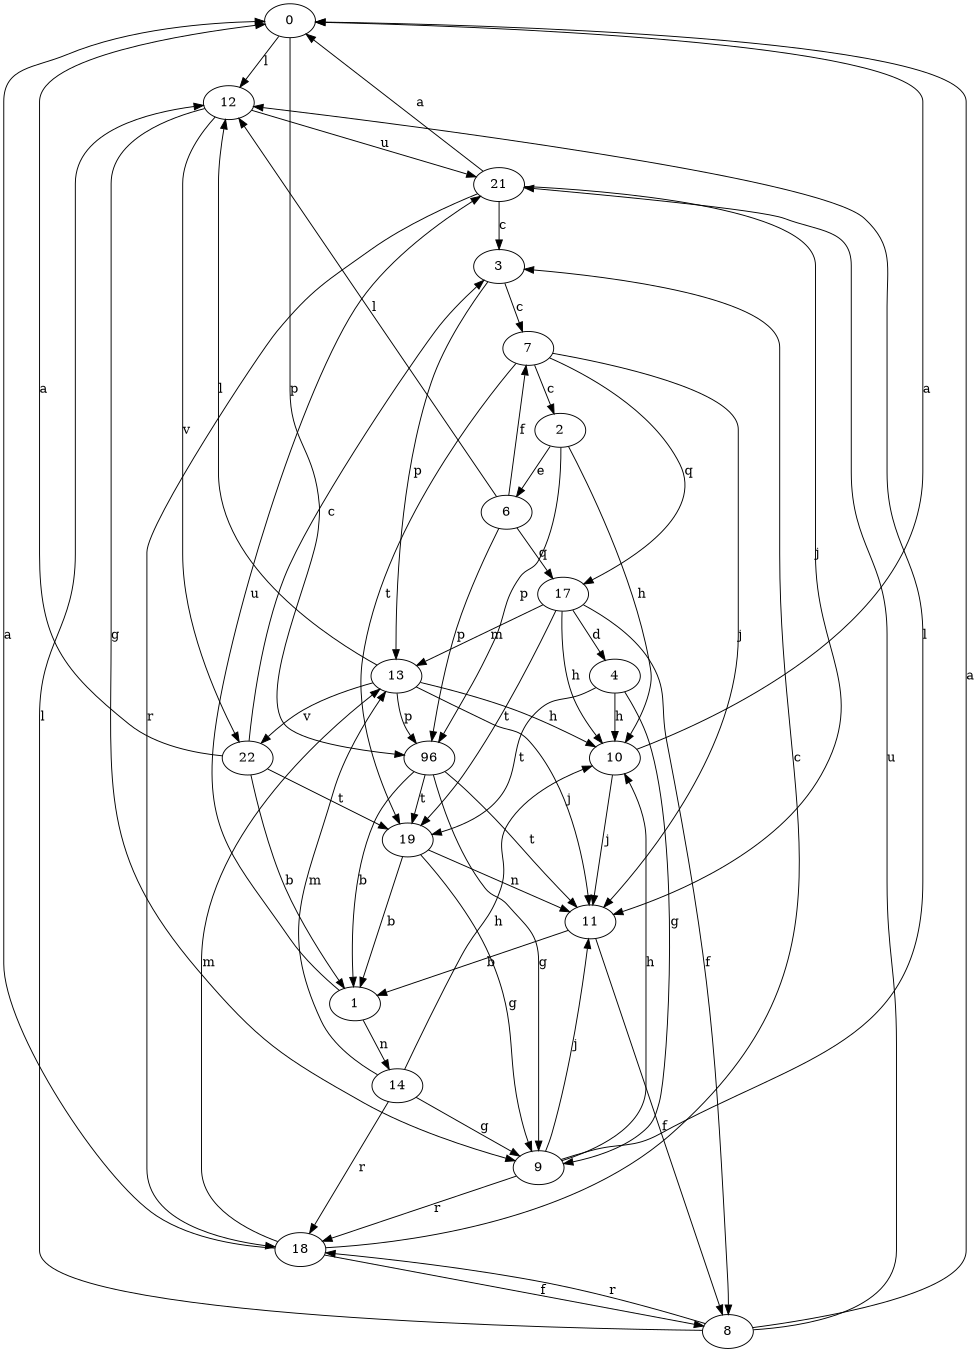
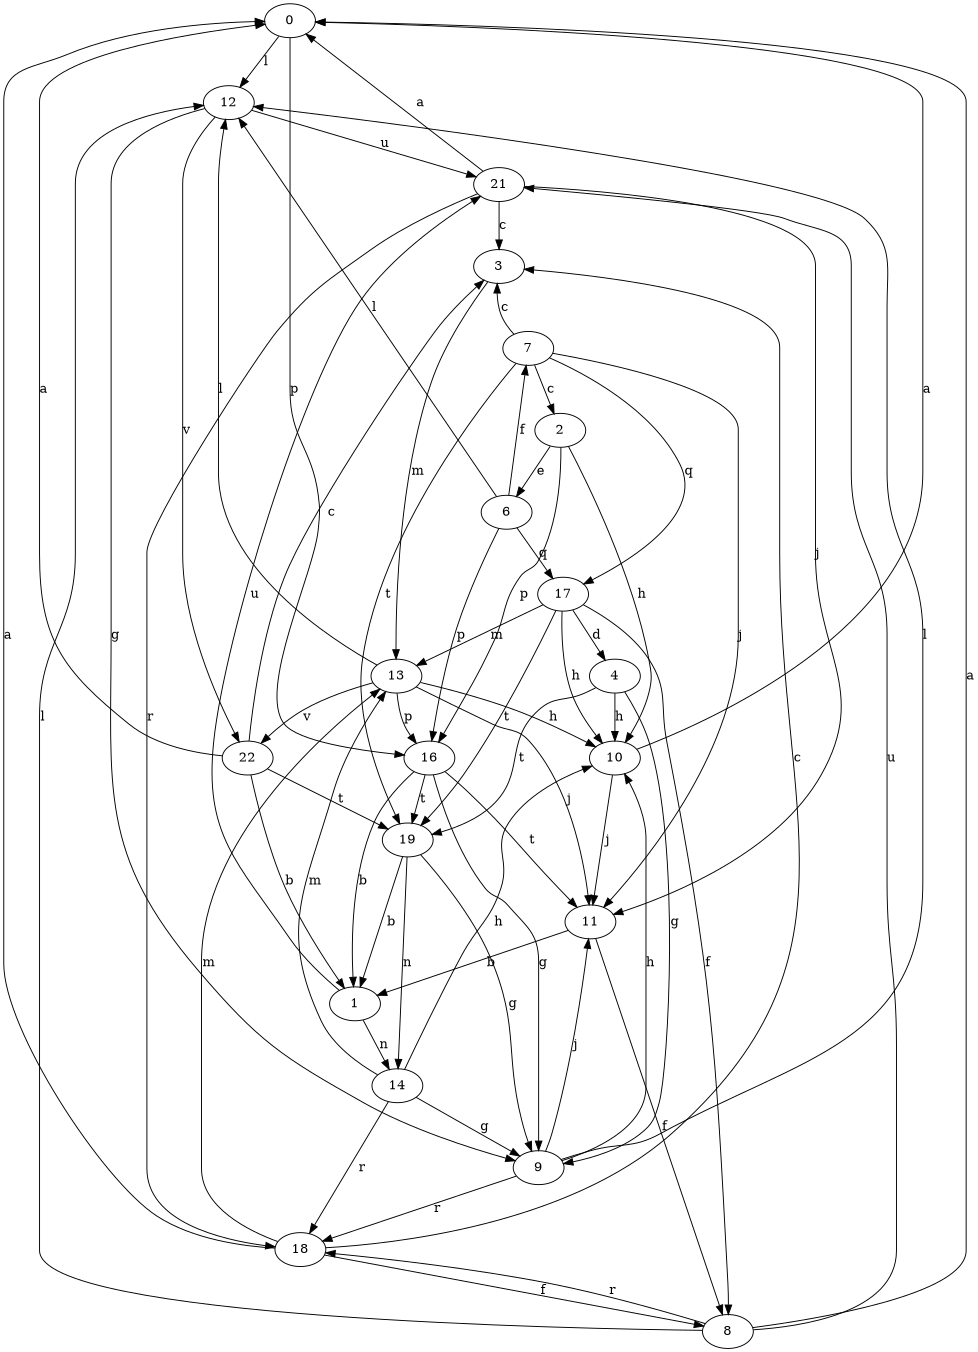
(512, 303) -> (501, 316)
(418, 471) -> (418, 471)
(429, 758) -> (429, 758)
(495, 879) -> (403, 958)
